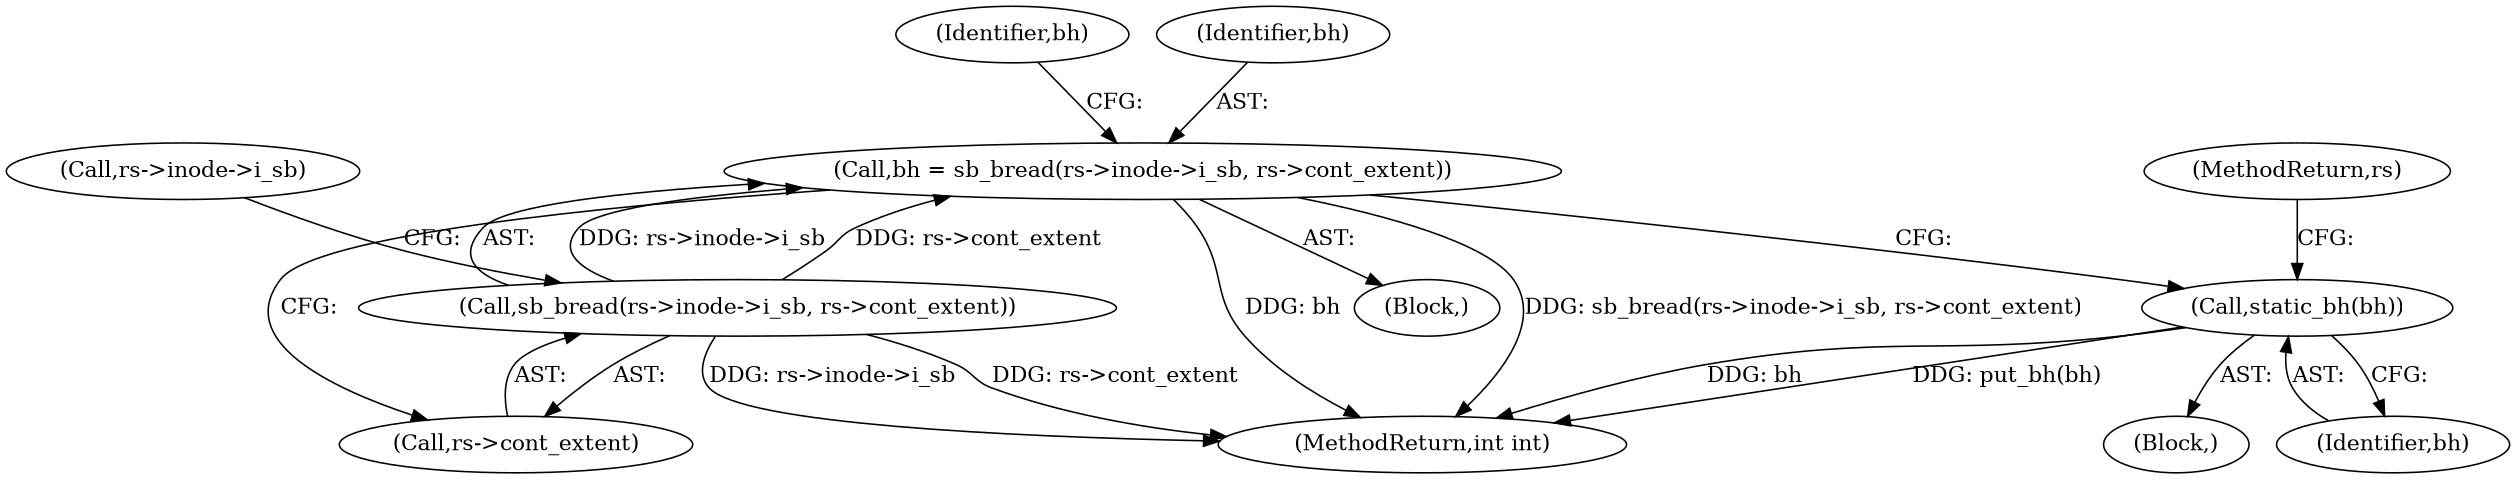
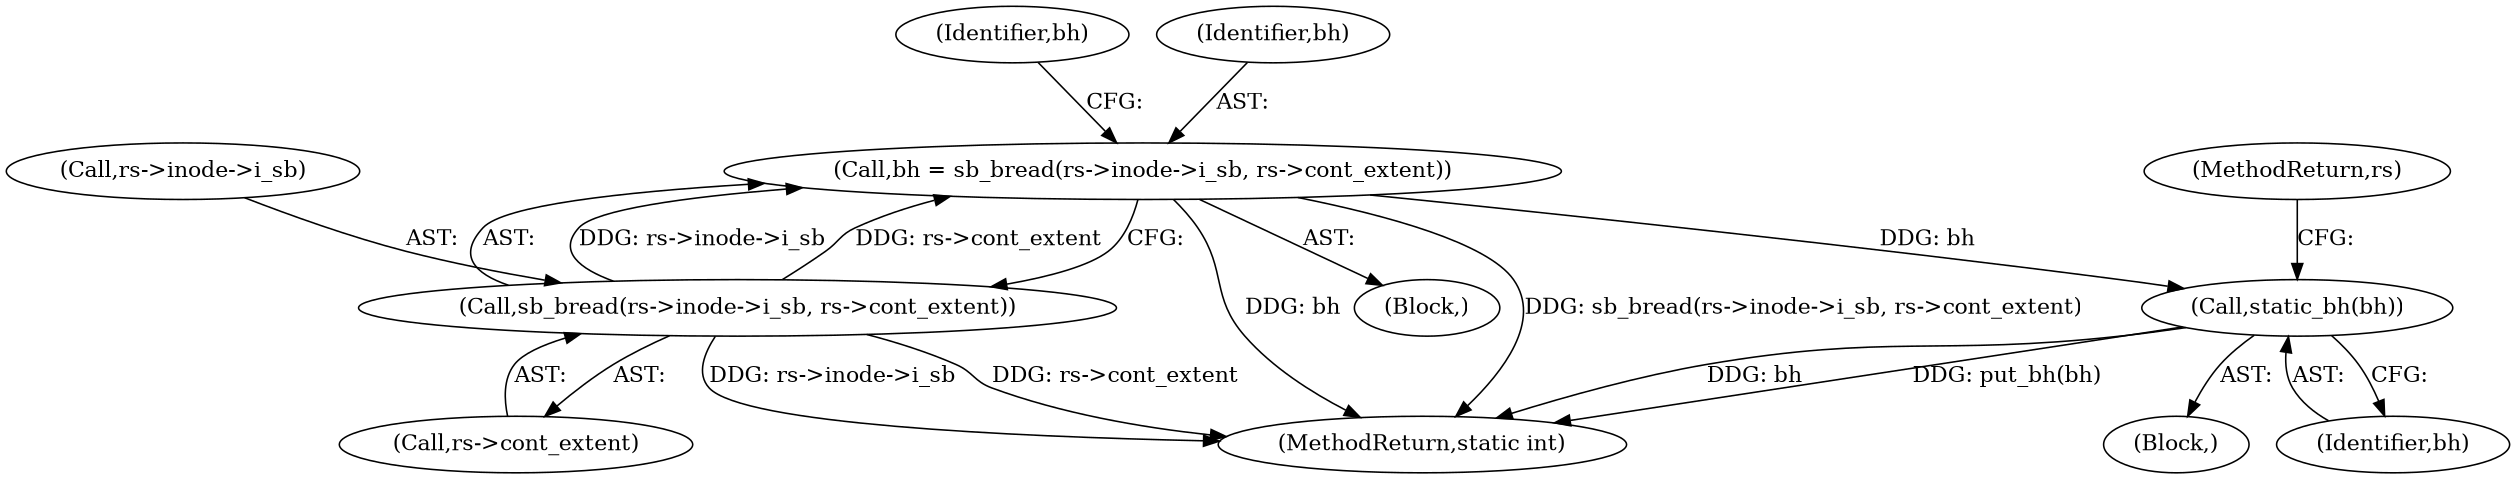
(441, 231) -> (1088, 263)
(436, 240) -> (436, 240)
(1927, 240) -> (1927, 240)
(1422, 445) -> (1422, 445)
